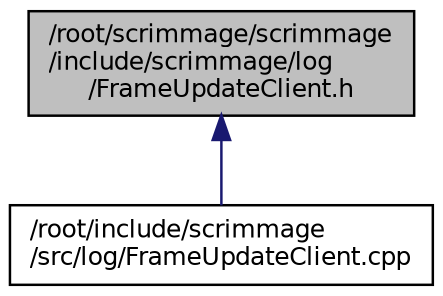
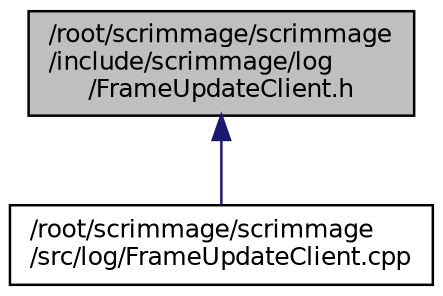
(221, 245) -> (221, 245)
